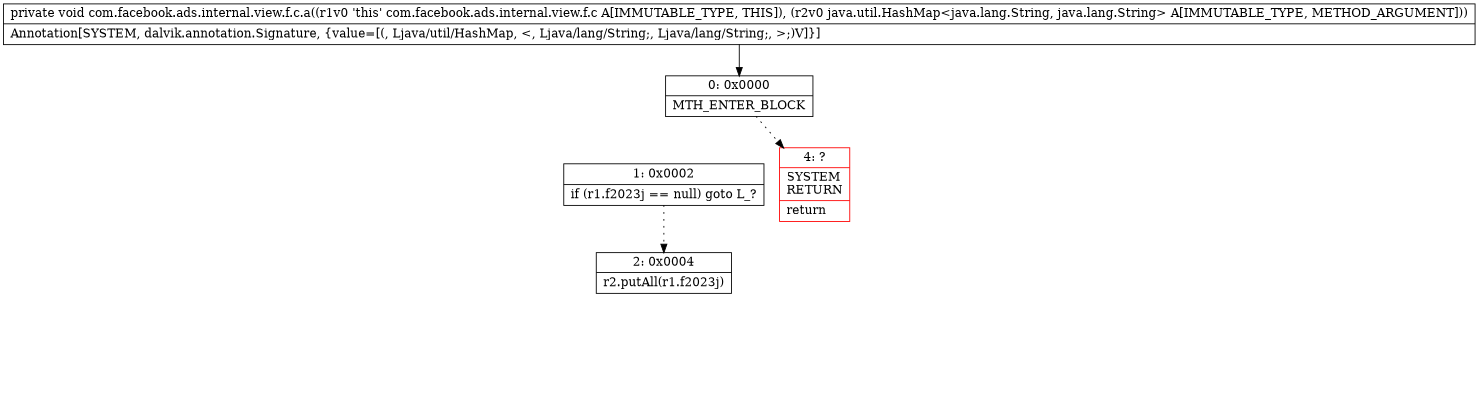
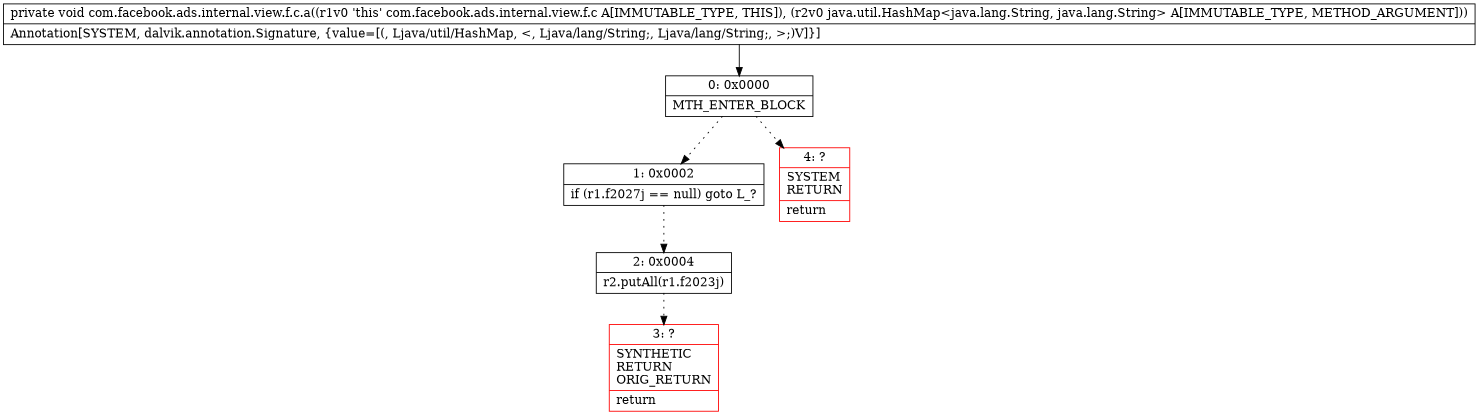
none -> (705, 137)
(664, 195) -> (664, 195)
none -> (664, 368)
